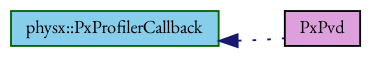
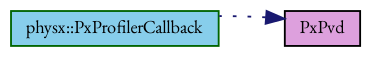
(261, 40) -> (243, 16)
